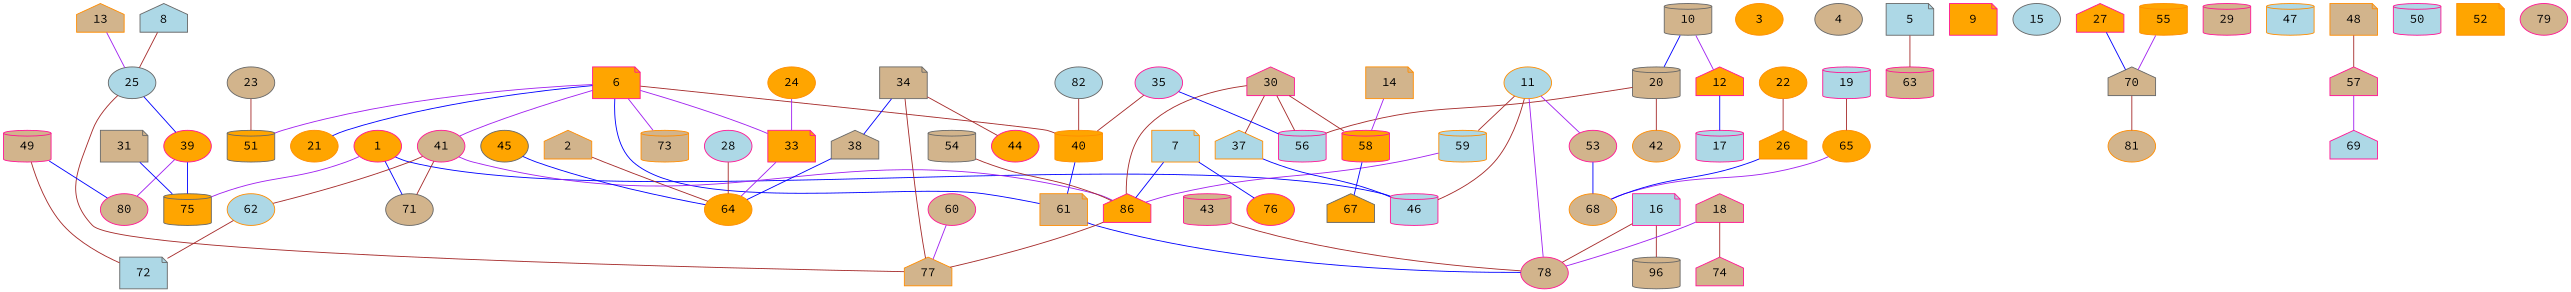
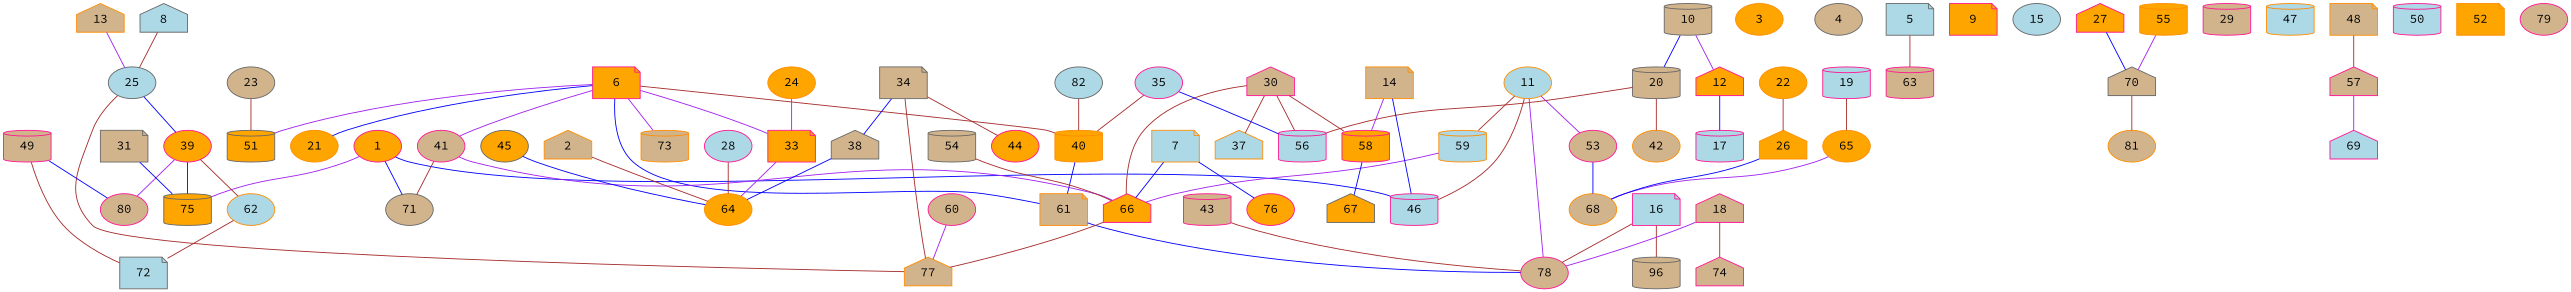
(1327, 178) -> (1402, 146)
(349, 182) -> (219, 178)
(1127, 210) -> (1127, 210)
